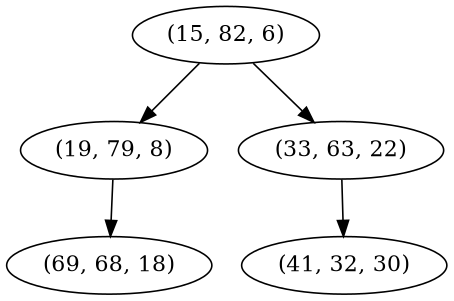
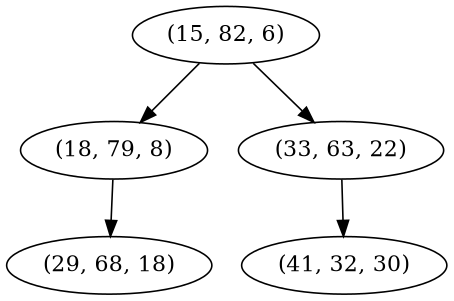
(114, 150) -> (114, 150)
(109, 265) -> (109, 265)
